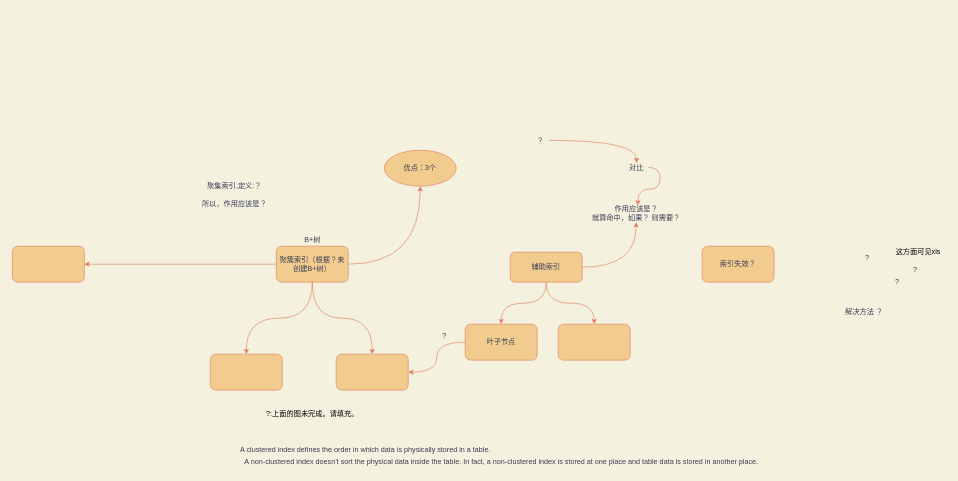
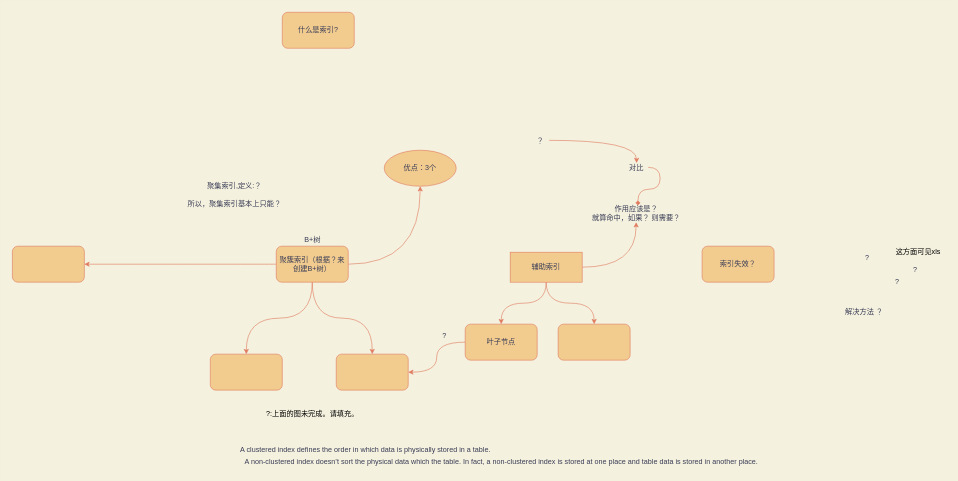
none -> (318, 30)
(638, 199) -> (638, 200)
(235, 204) -> (235, 204)
(546, 267) -> (546, 267)
(502, 462) -> (502, 462)
